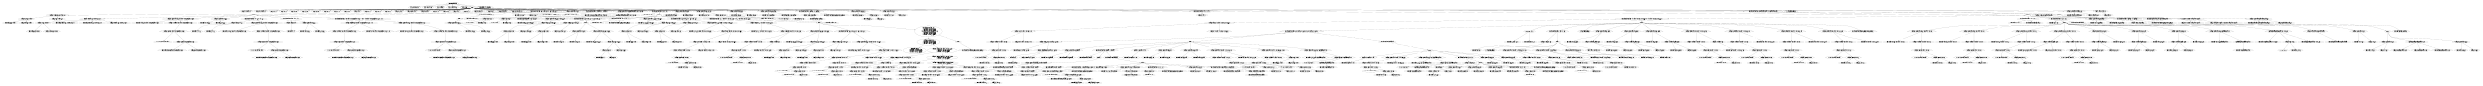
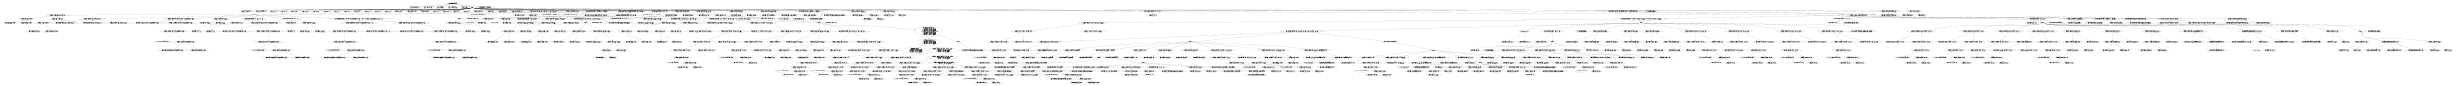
(2000, 42) -> none
